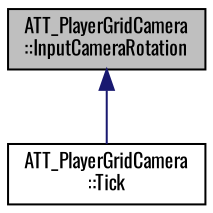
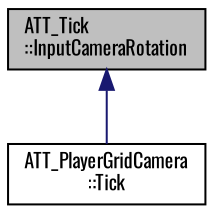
(107, 39) -> (107, 39)
